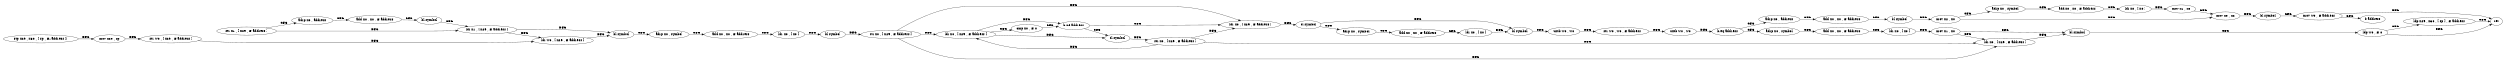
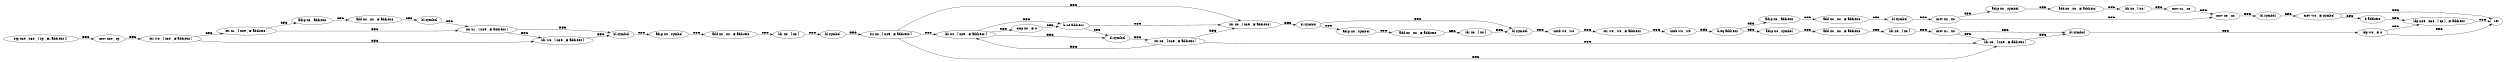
(2319, 16) -> (2319, 16)
none -> (2394, 20)
none -> (208, 35)
